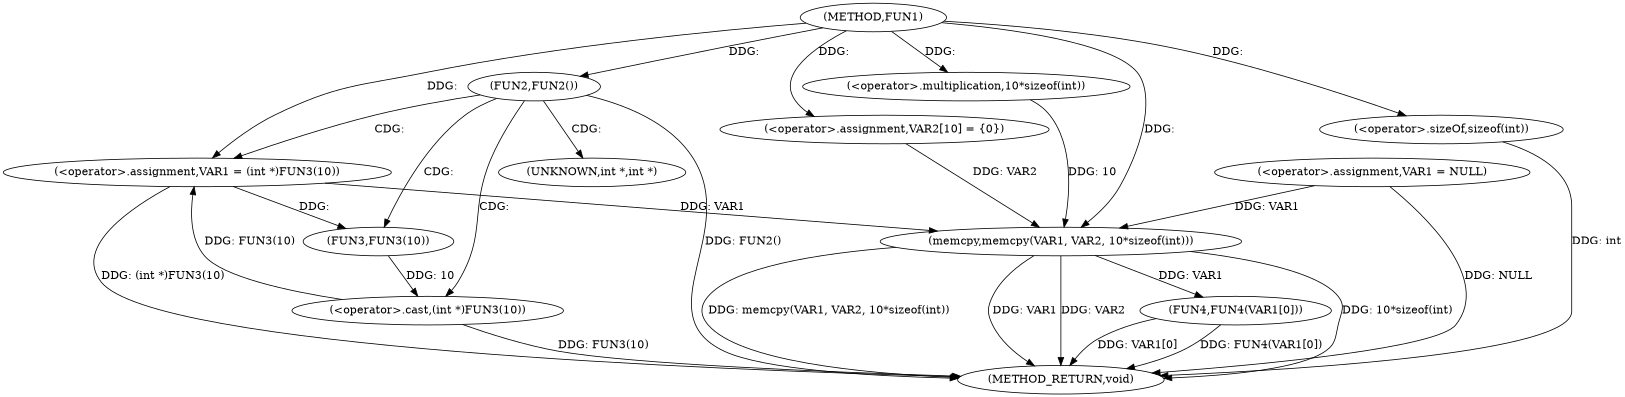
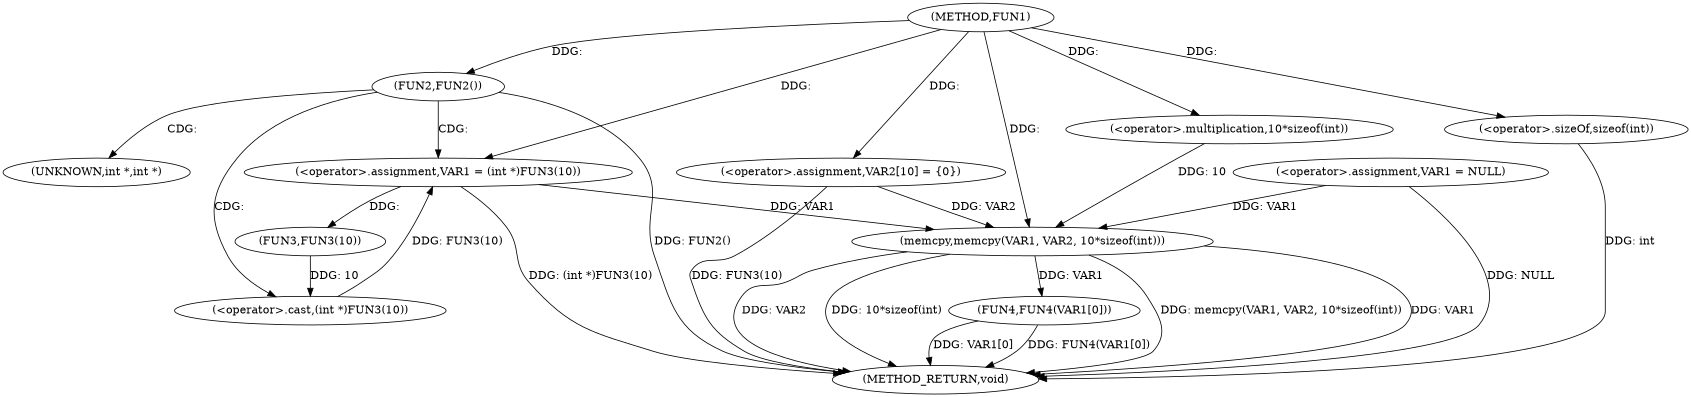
(431, 149) -> none
(594, 356) -> (694, 287)
